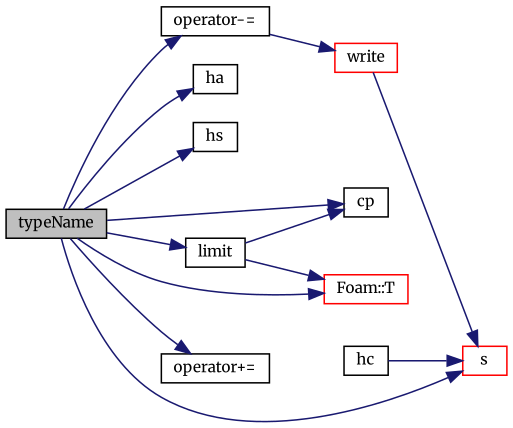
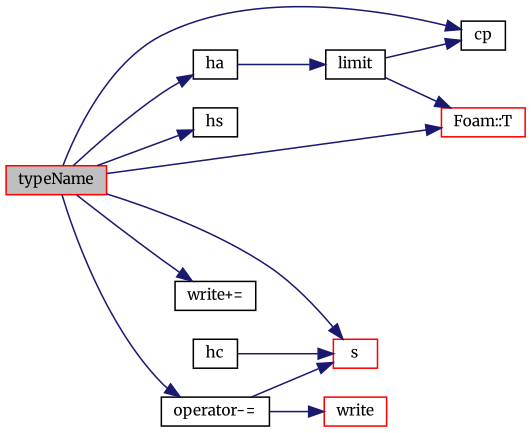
(423, 202) -> (285, 383)
(56, 224) -> (56, 180)
(138, 239) -> (274, 65)
(215, 368) -> (215, 296)
